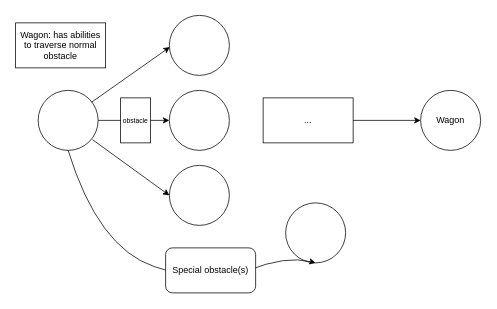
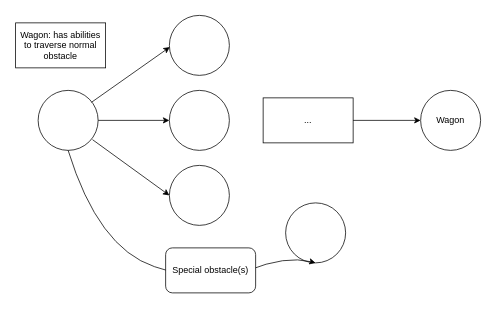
(135, 120) -> none
